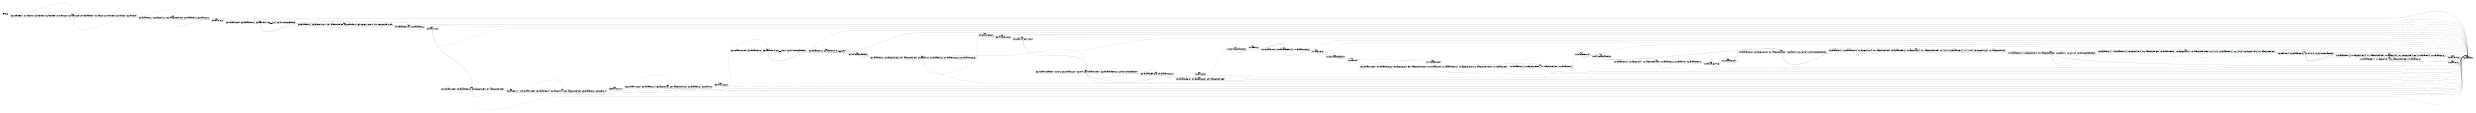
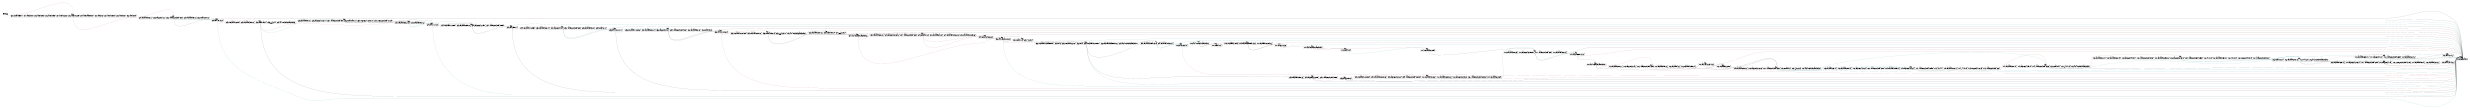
none -> (1346, 79)
